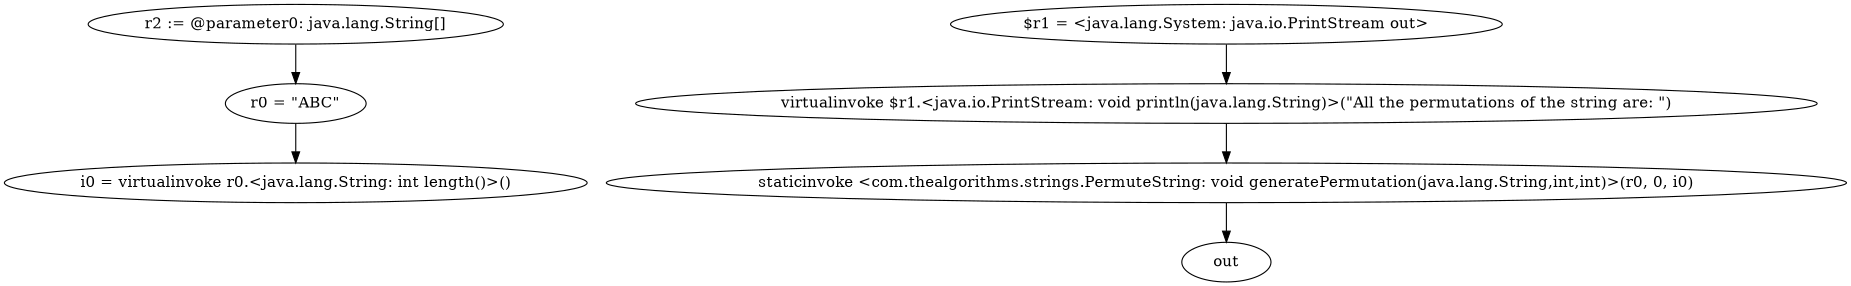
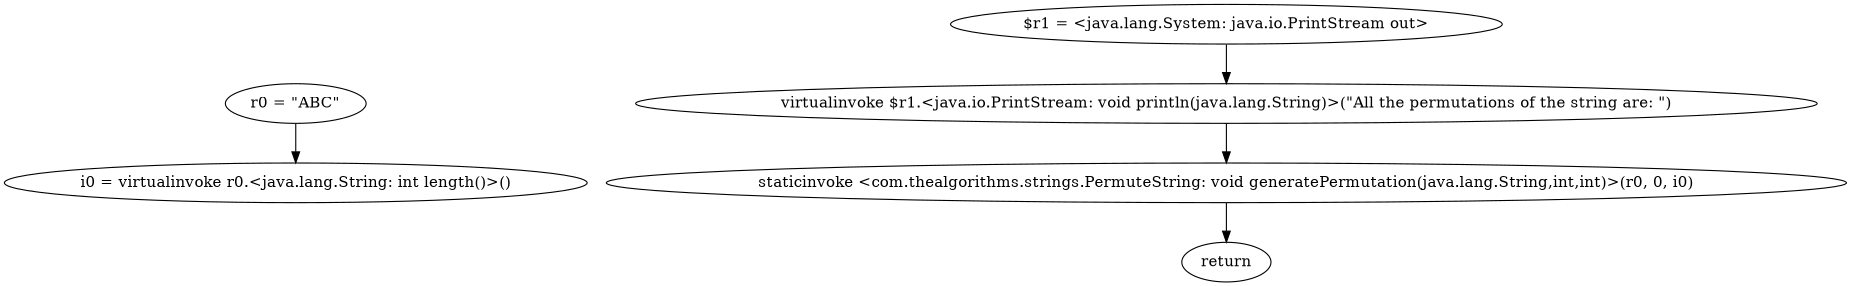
(296, 24) -> none
(1226, 262) -> (1226, 262)
